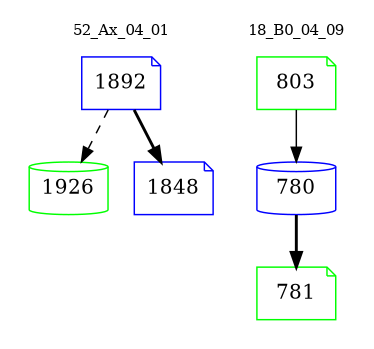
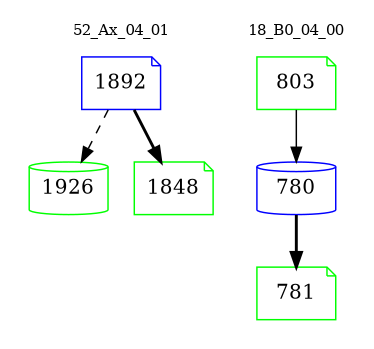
(296, 31) -> (296, 31)
(174, 188) -> (174, 188)
